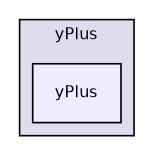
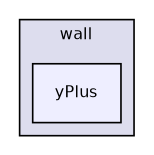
(77, 35) -> (77, 35)
